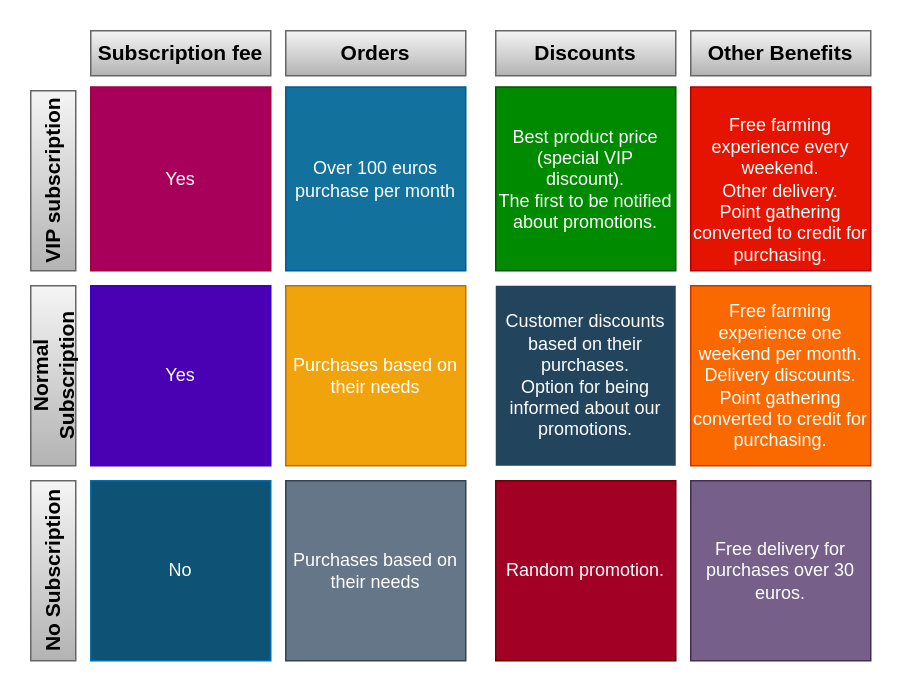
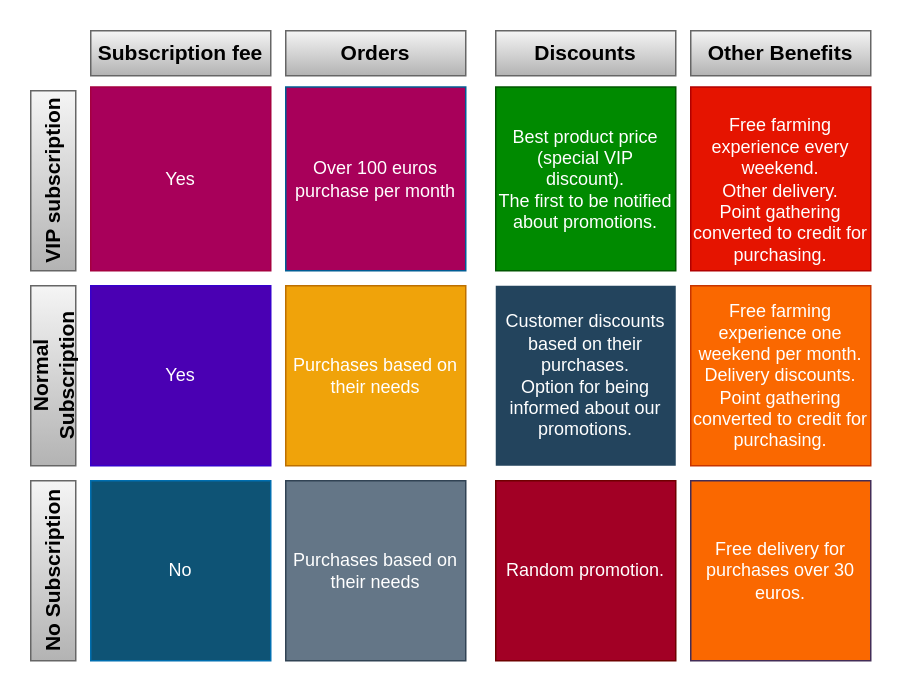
(376, 179) -> (376, 179)
(781, 571) -> (781, 571)
